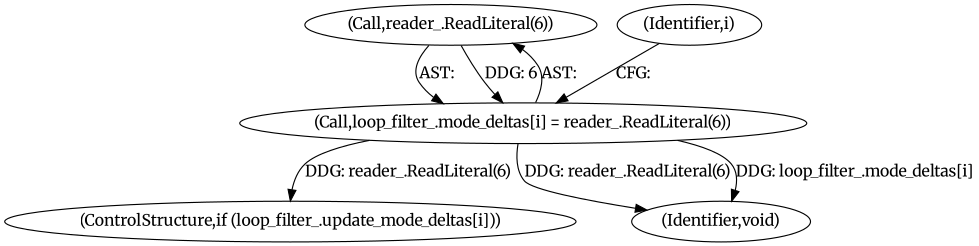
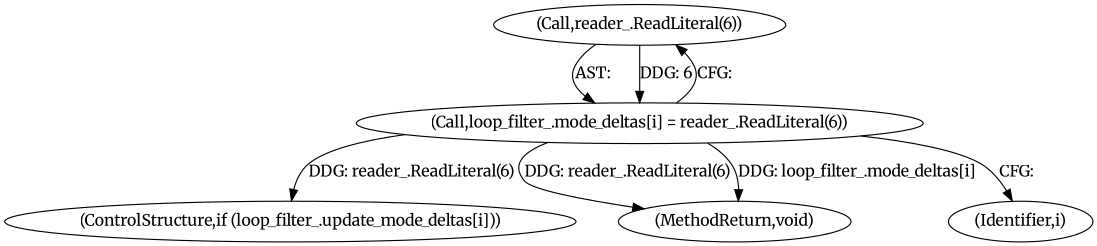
(613, 70) -> (941, 149)
(561, 74) -> (717, 74)
(721, 222) -> (735, 222)
